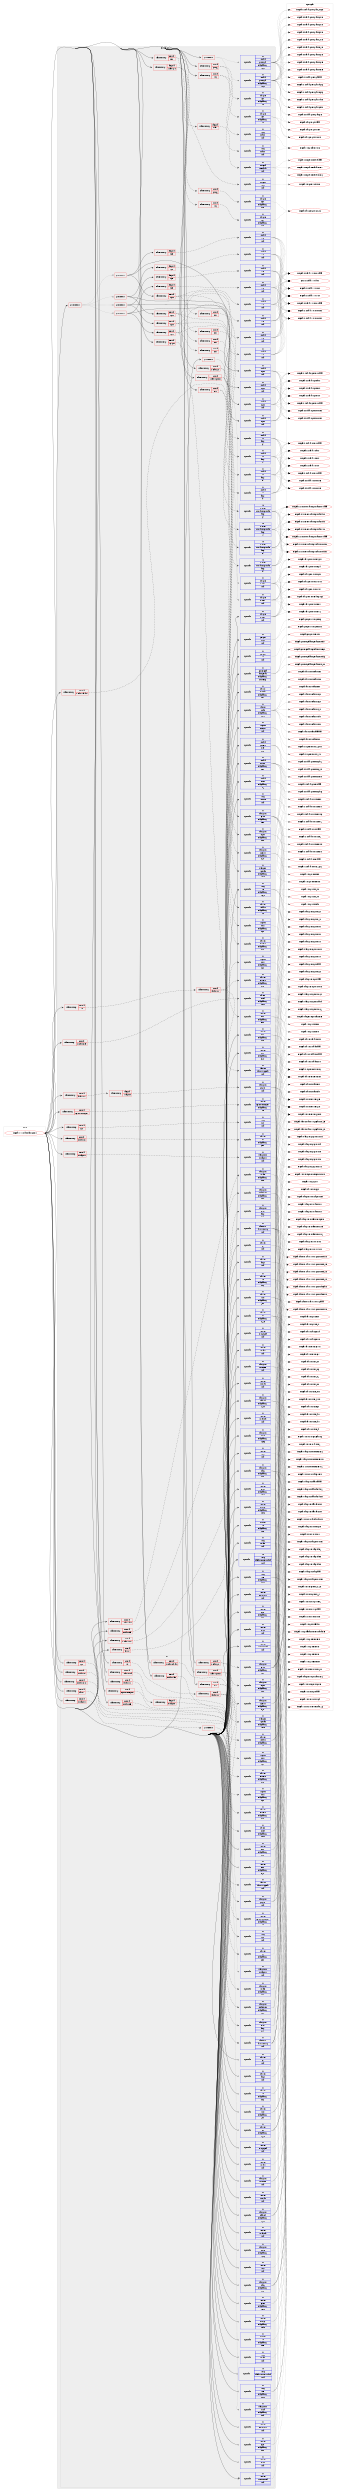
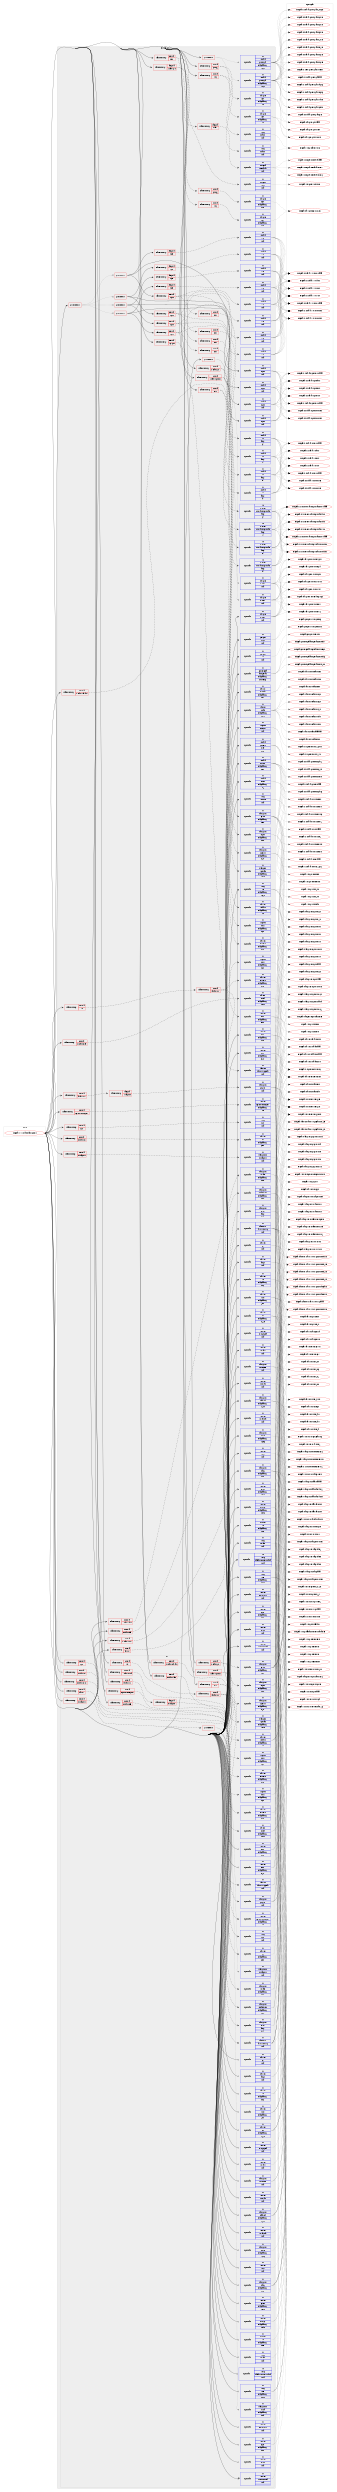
(310, 70) -> (310, 70)
(310, 211) -> (310, 211)
(310, 281) -> (310, 281)
(310, 1392) -> none
